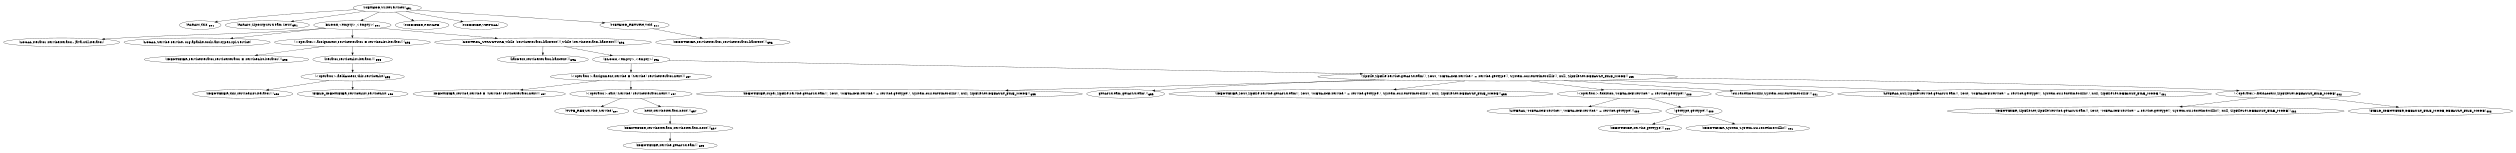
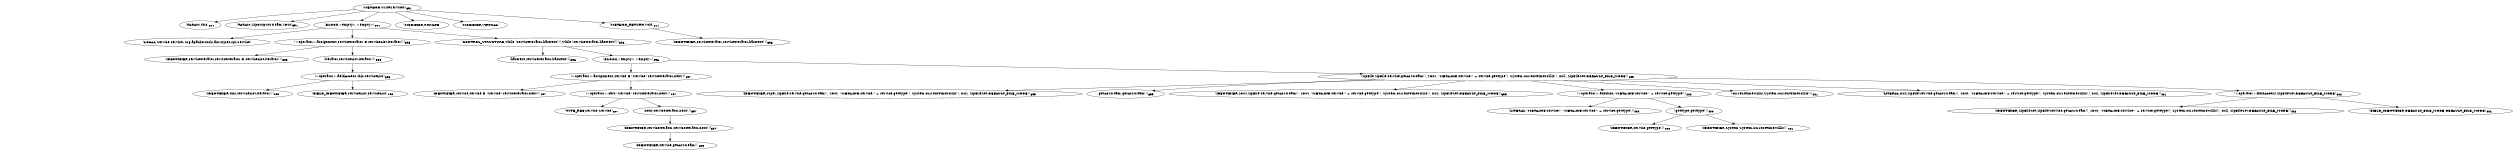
(62, 42) -> none
